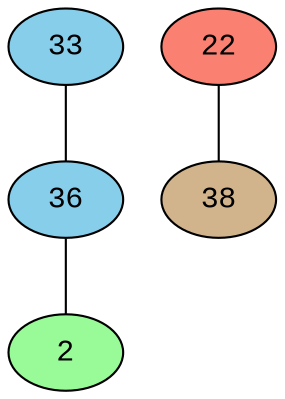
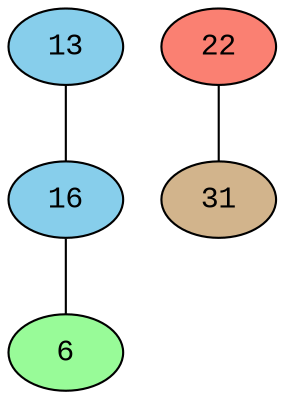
(66, 47) -> (66, 47)
(66, 200) -> (66, 200)
(219, 200) -> (219, 200)
(66, 353) -> (66, 353)
